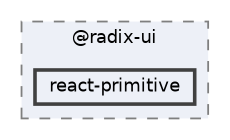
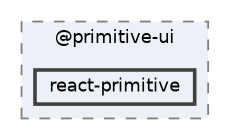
(115, 39) -> (115, 39)
